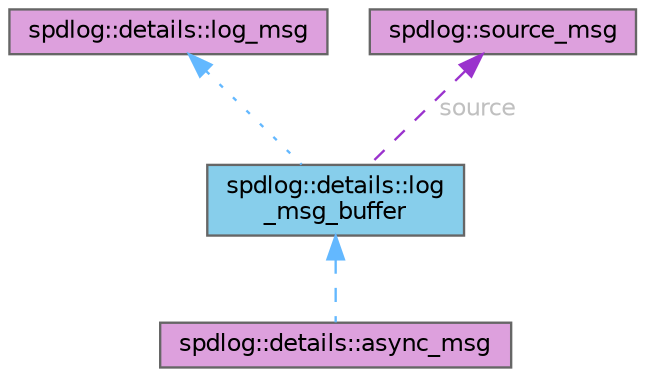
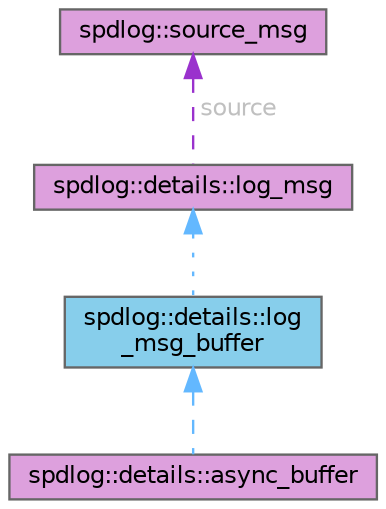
(417, 118) -> (193, 121)
(336, 345) -> (193, 477)
